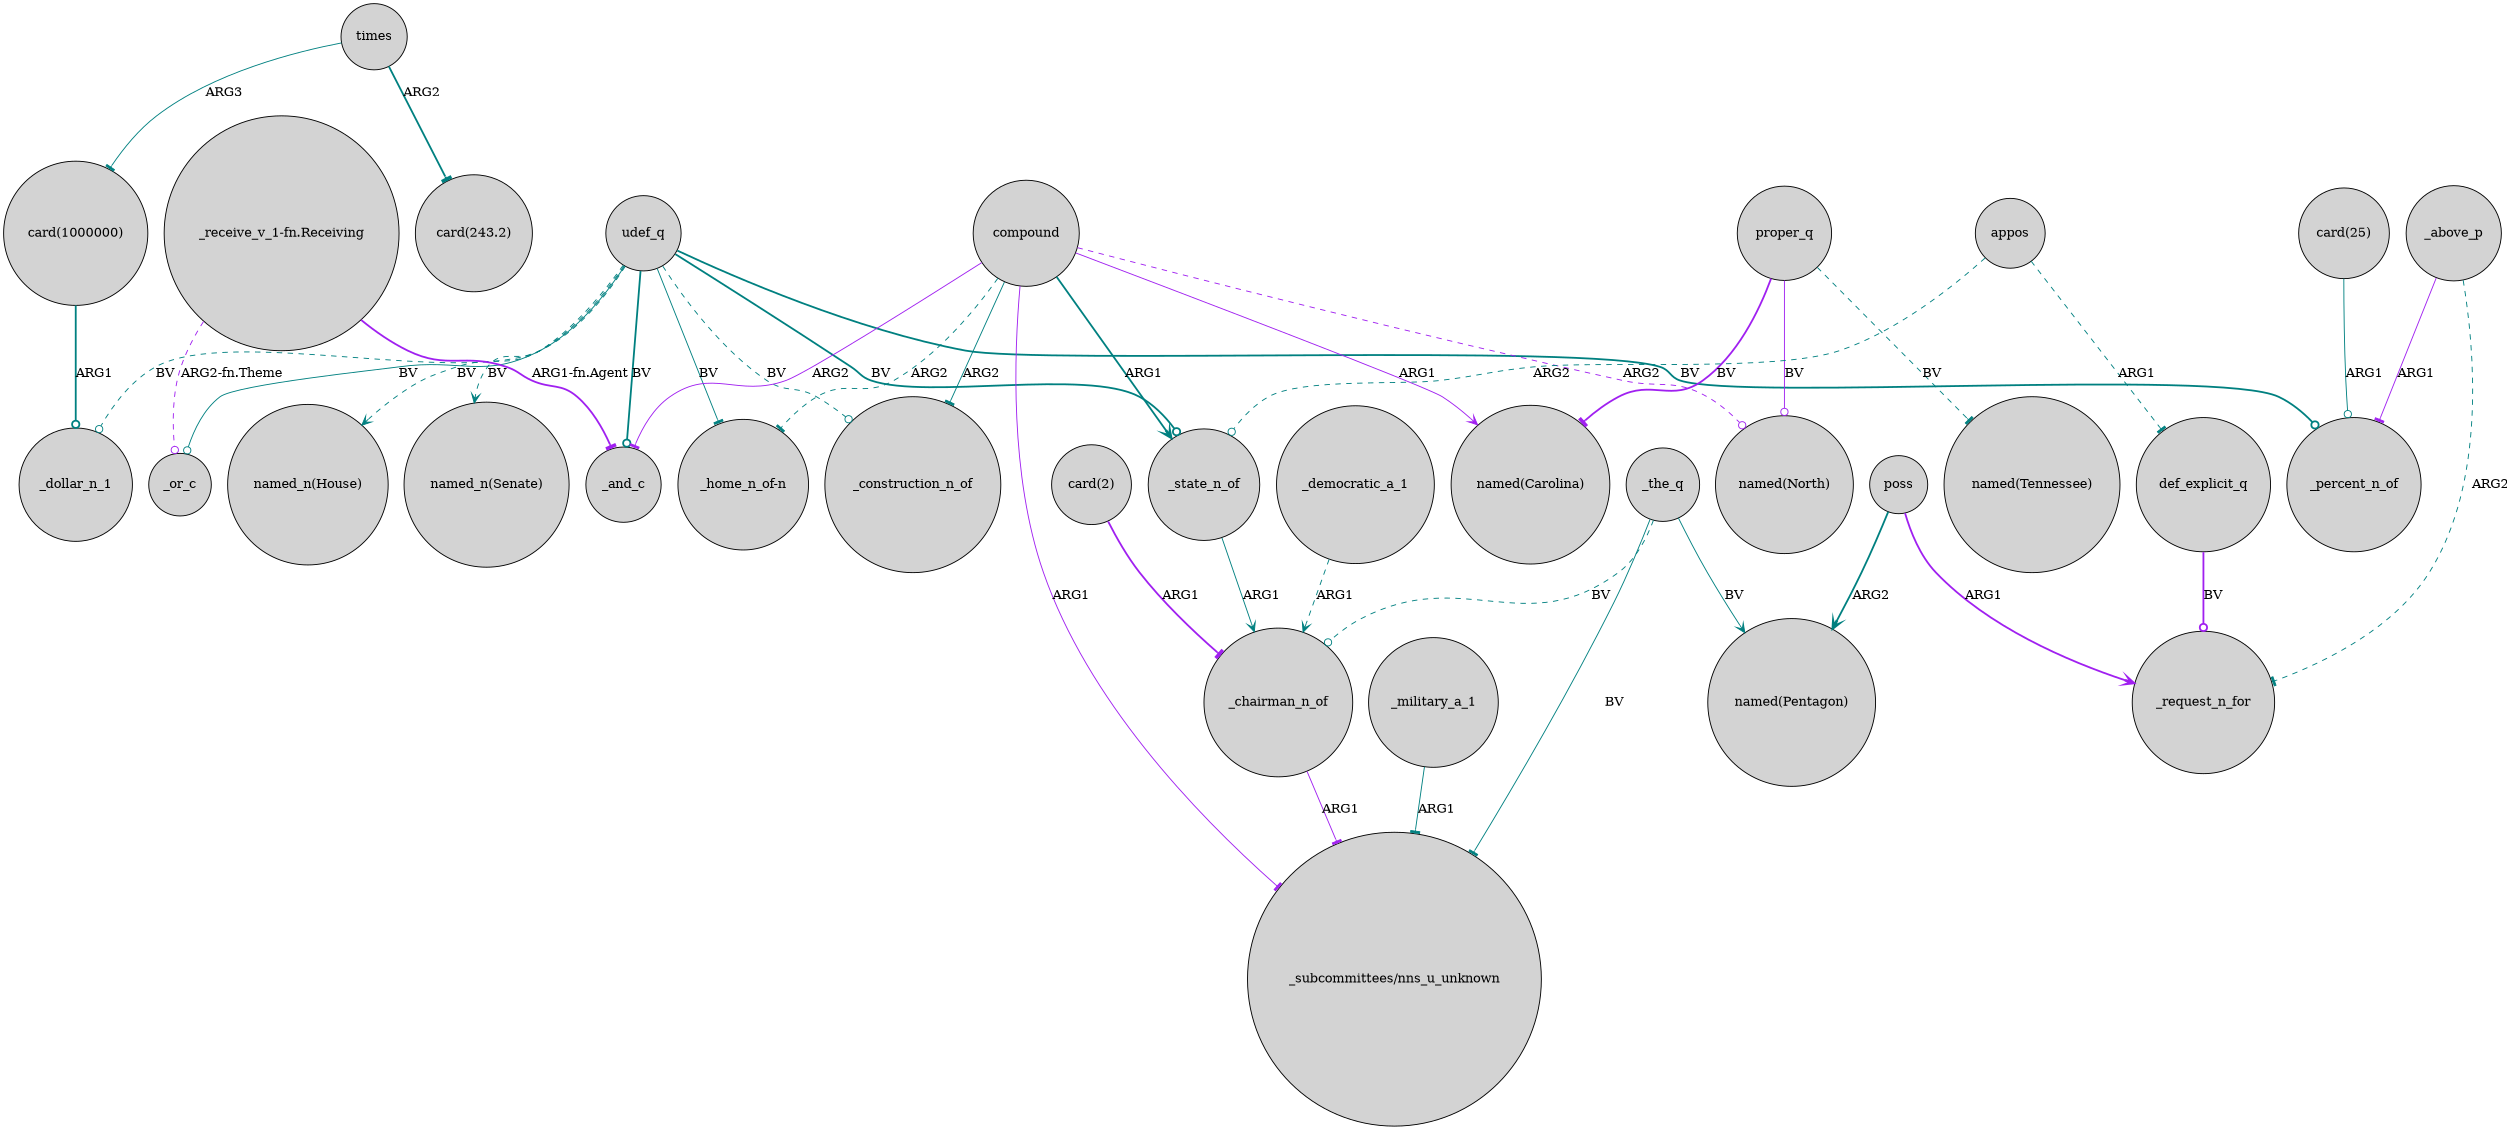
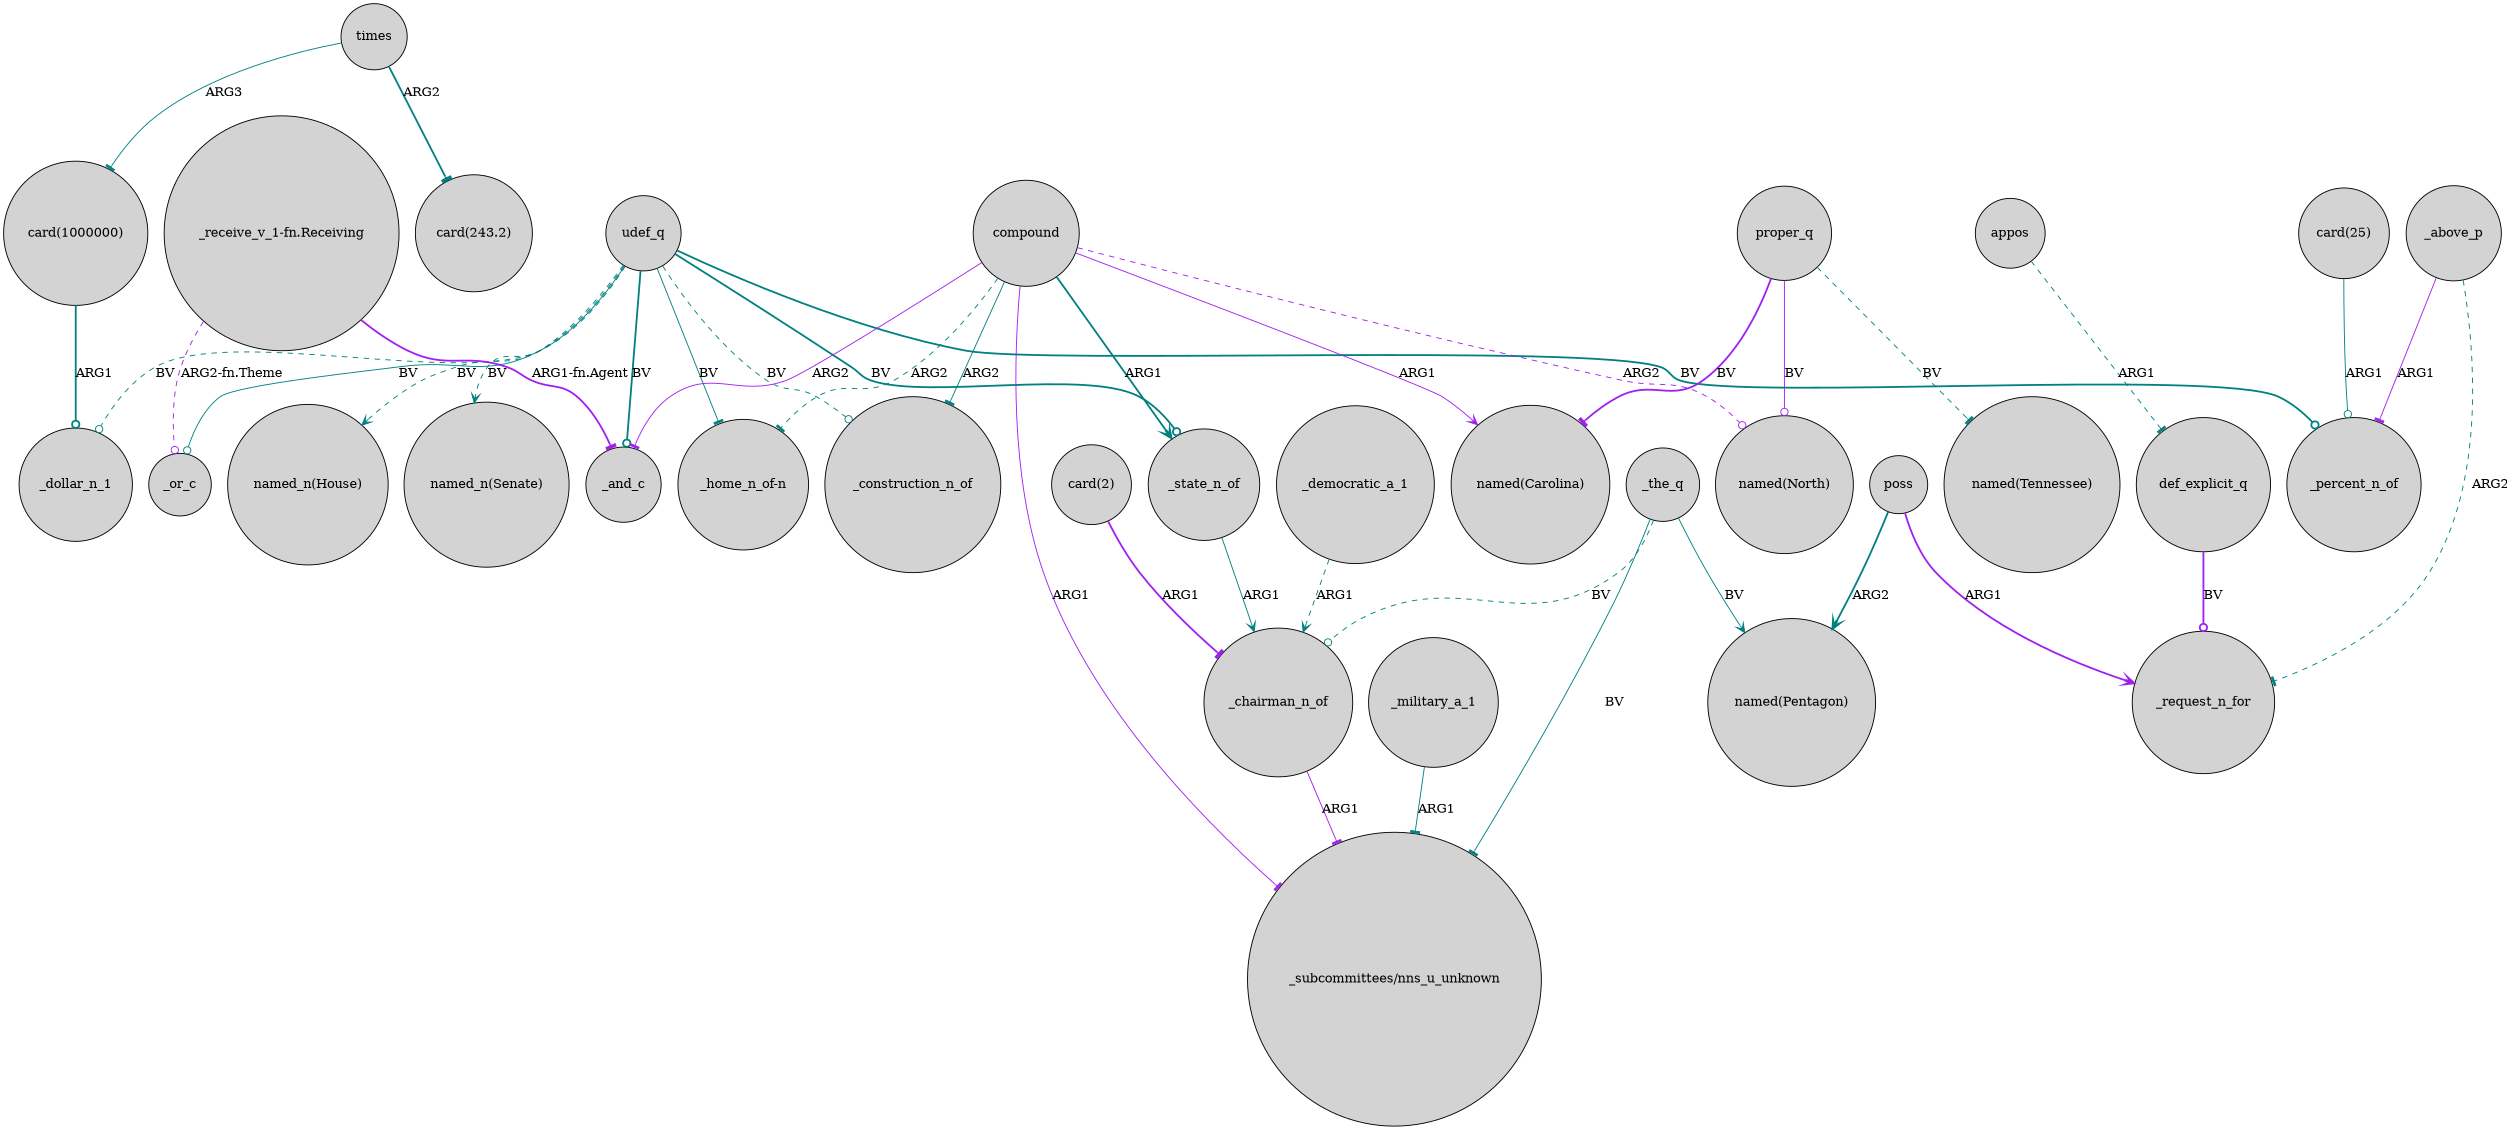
(1676, 364) -> none
